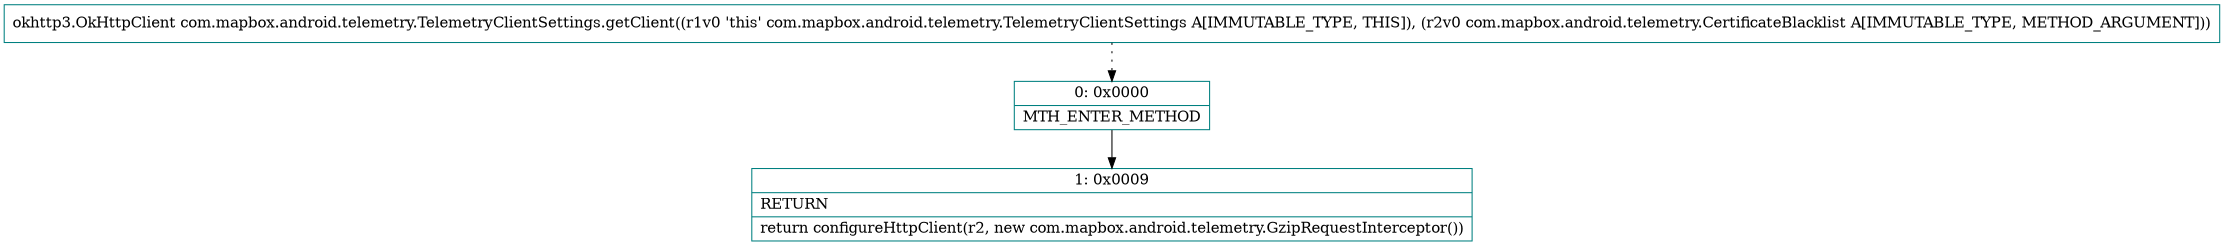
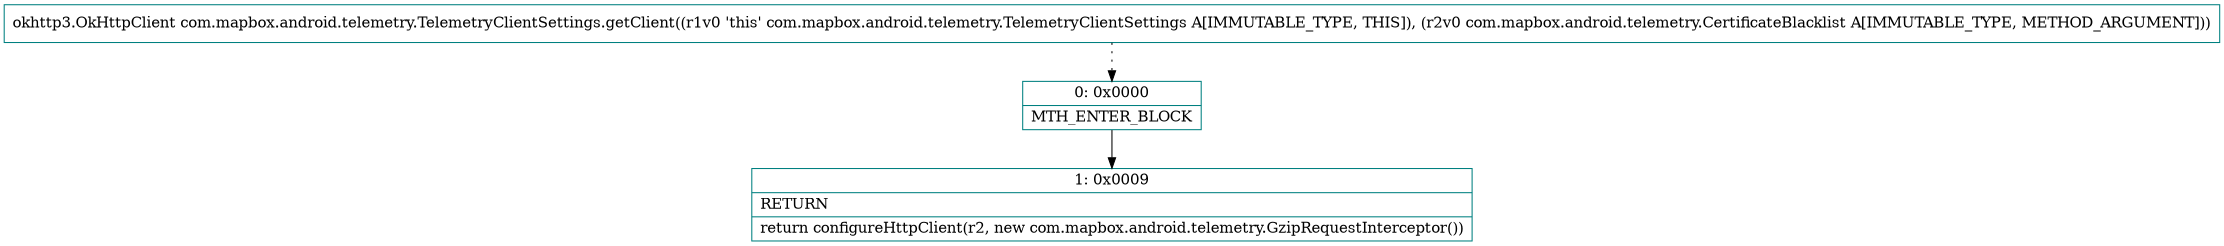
(1112, 117) -> (1112, 117)
